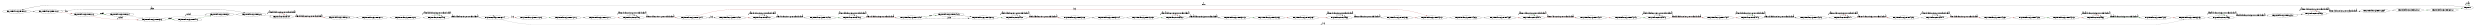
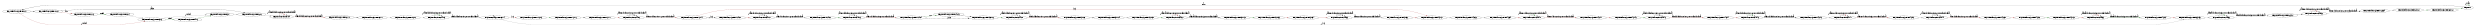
(114, 19) -> (80, 24)
